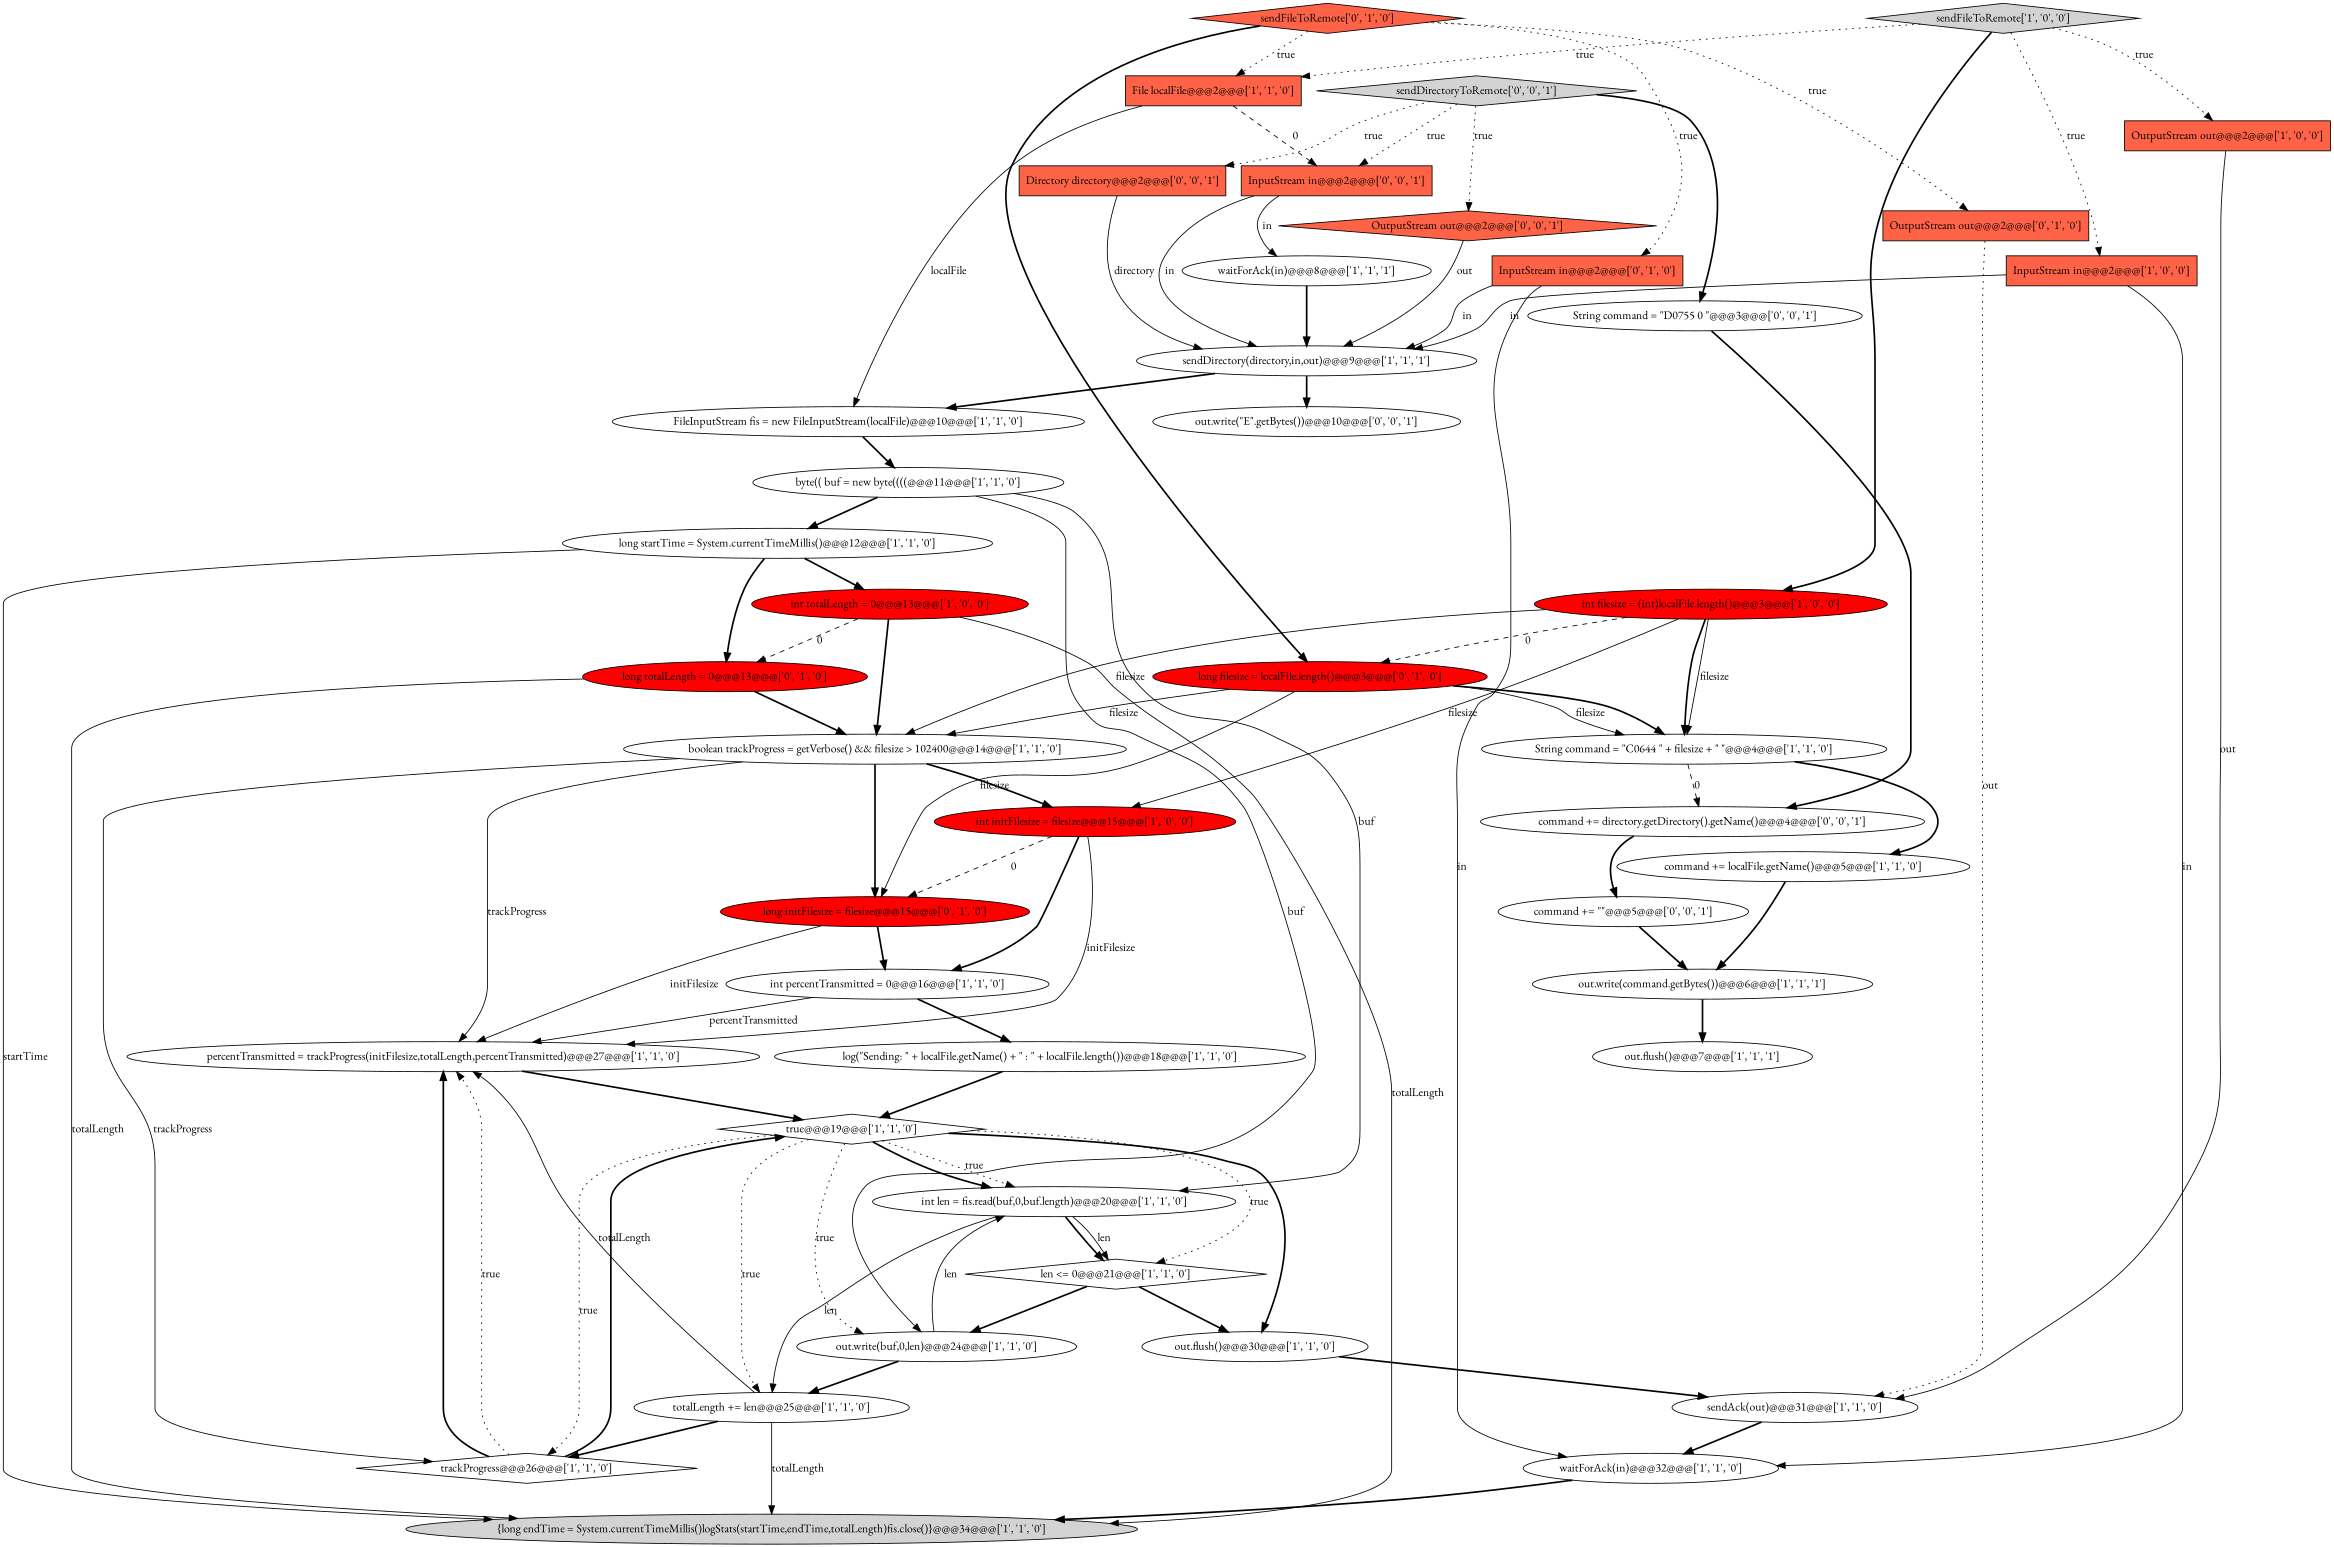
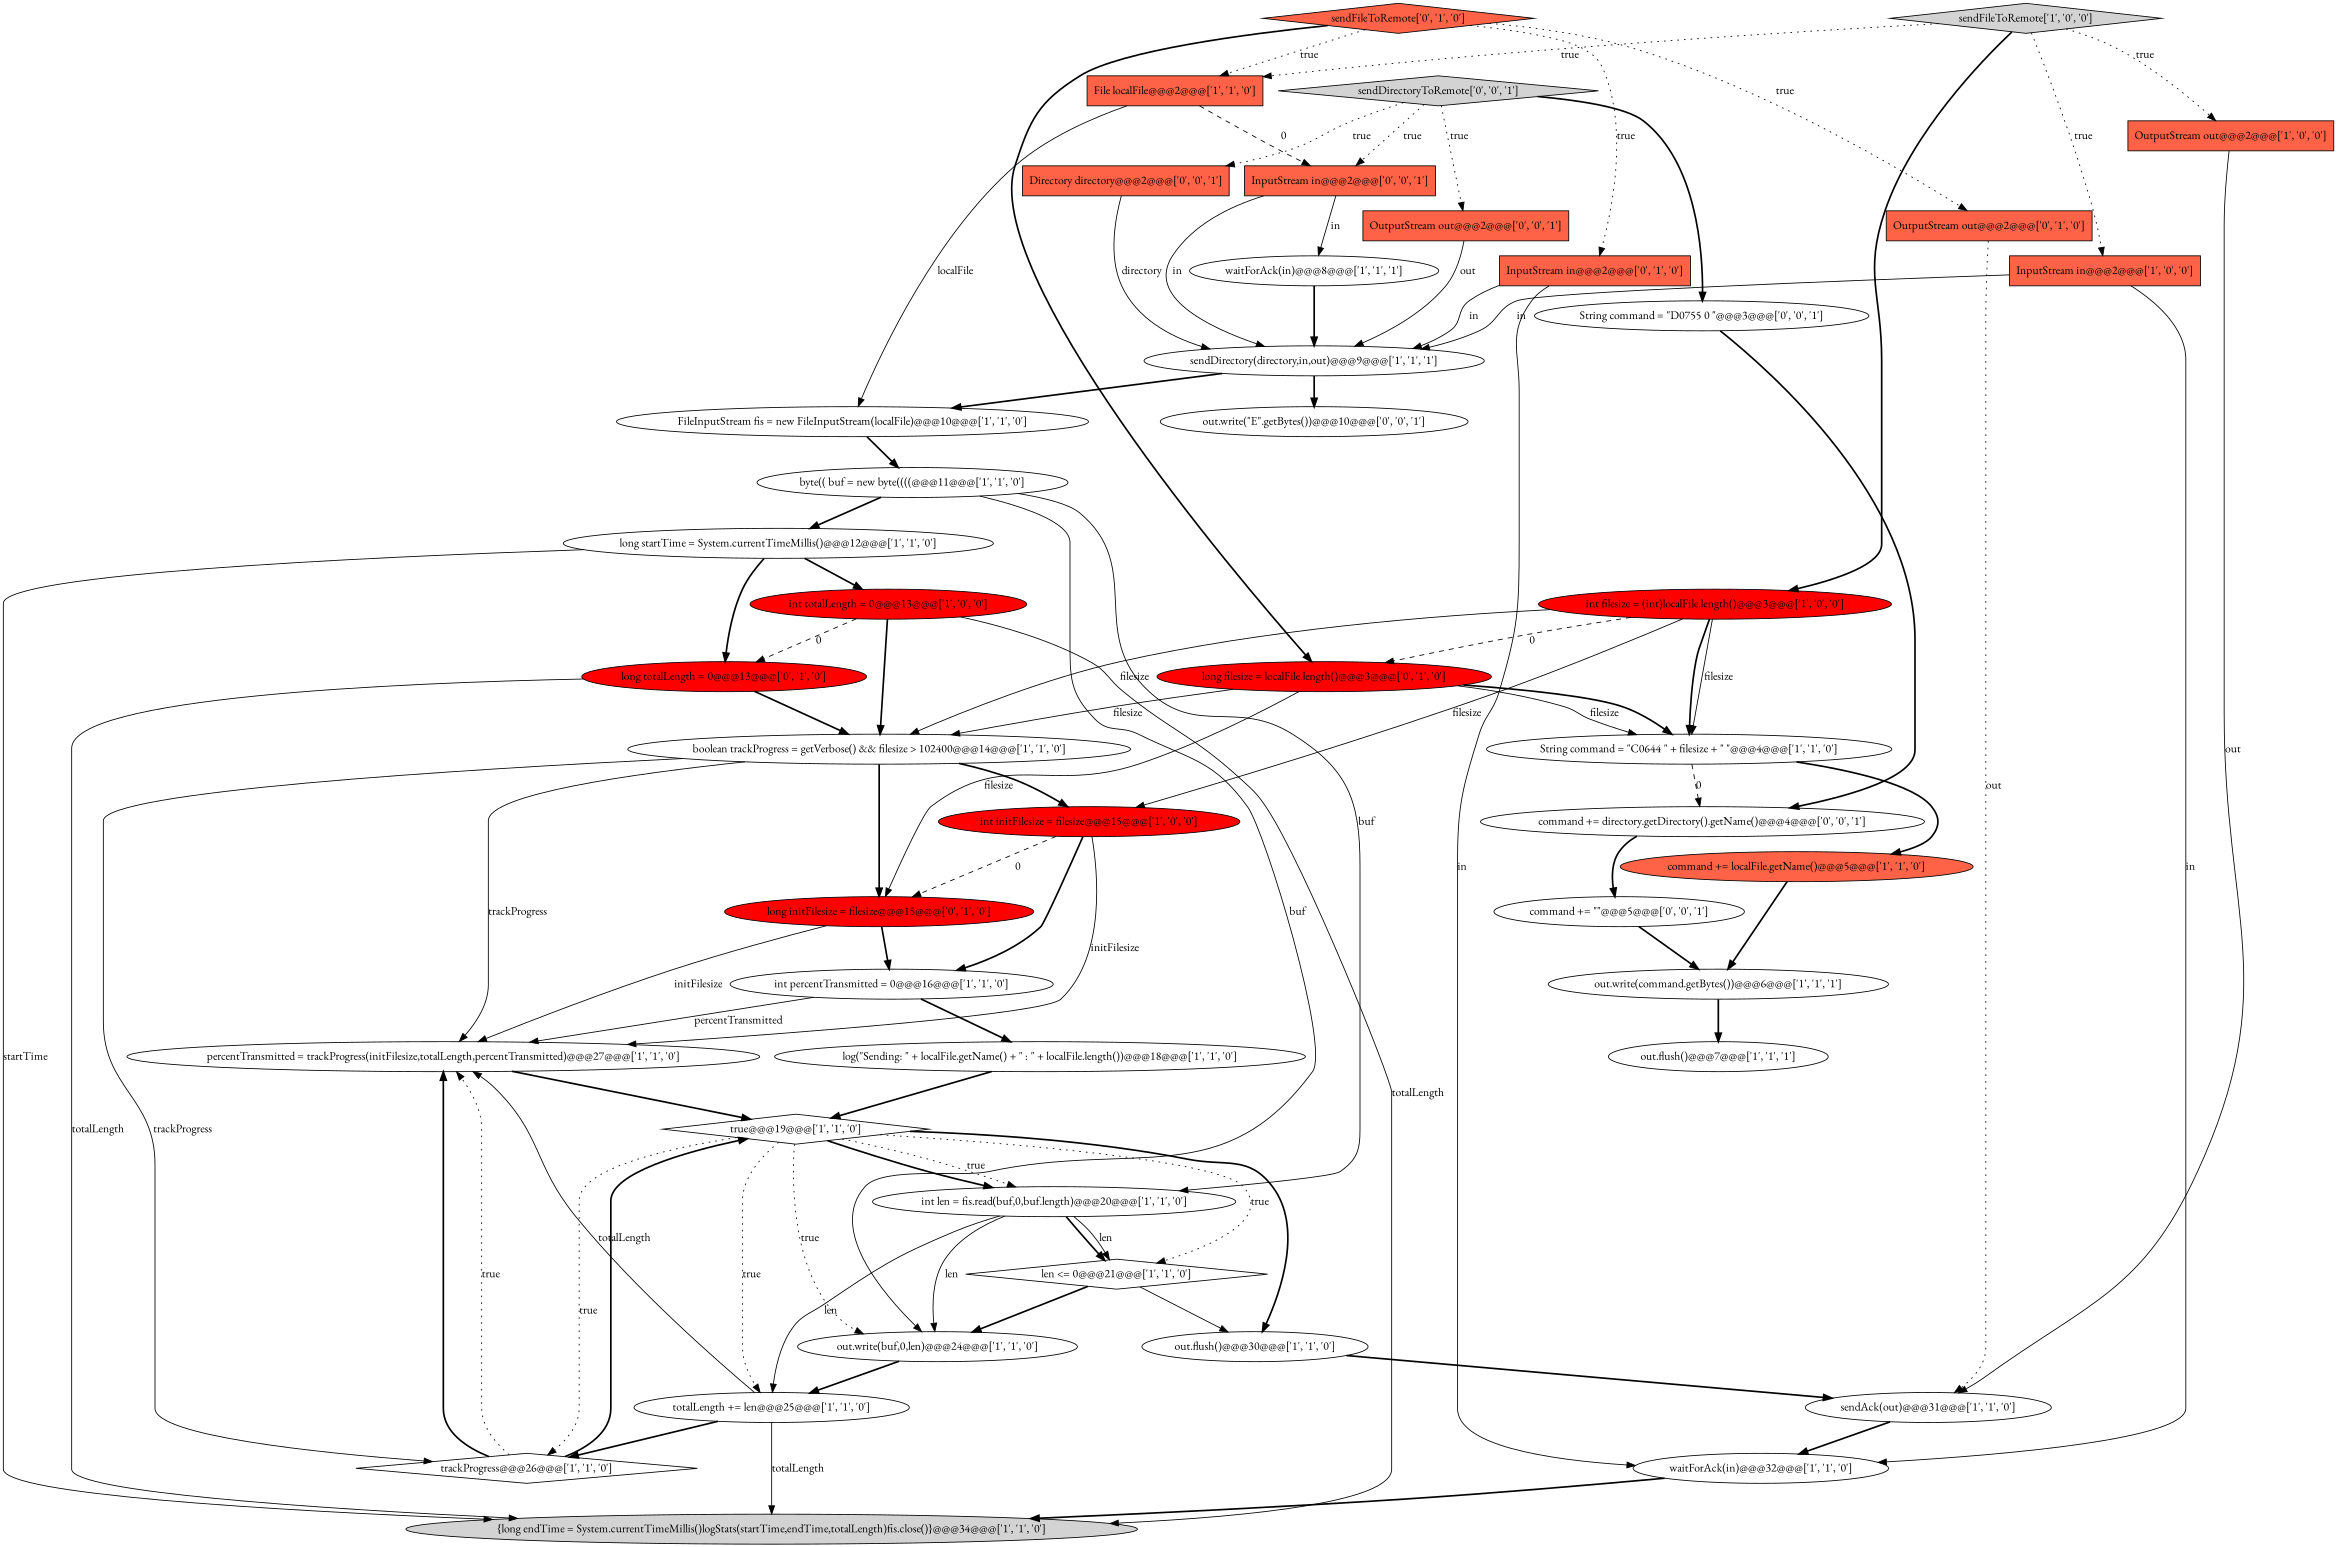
(1468, 226) -> (1466, 226)
(1793, 867) -> (1797, 867)
(942, 1263) -> (948, 1256)
(1180, 1308) -> (1180, 1308)
